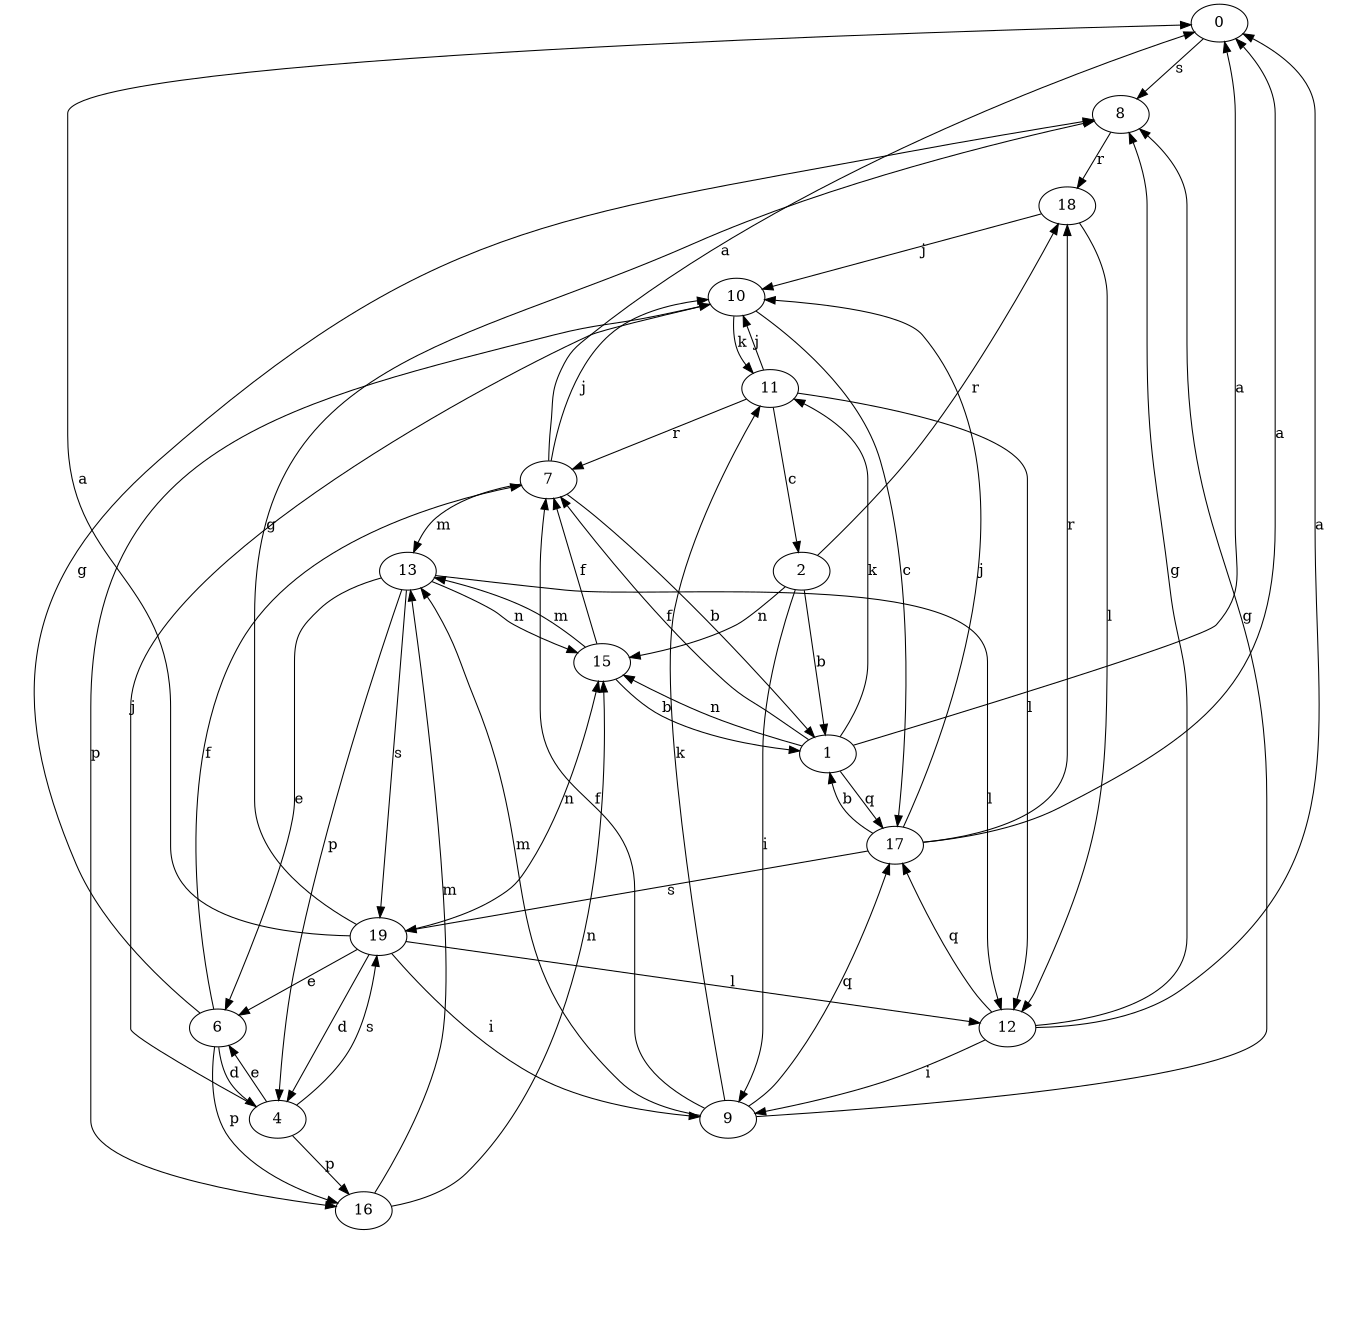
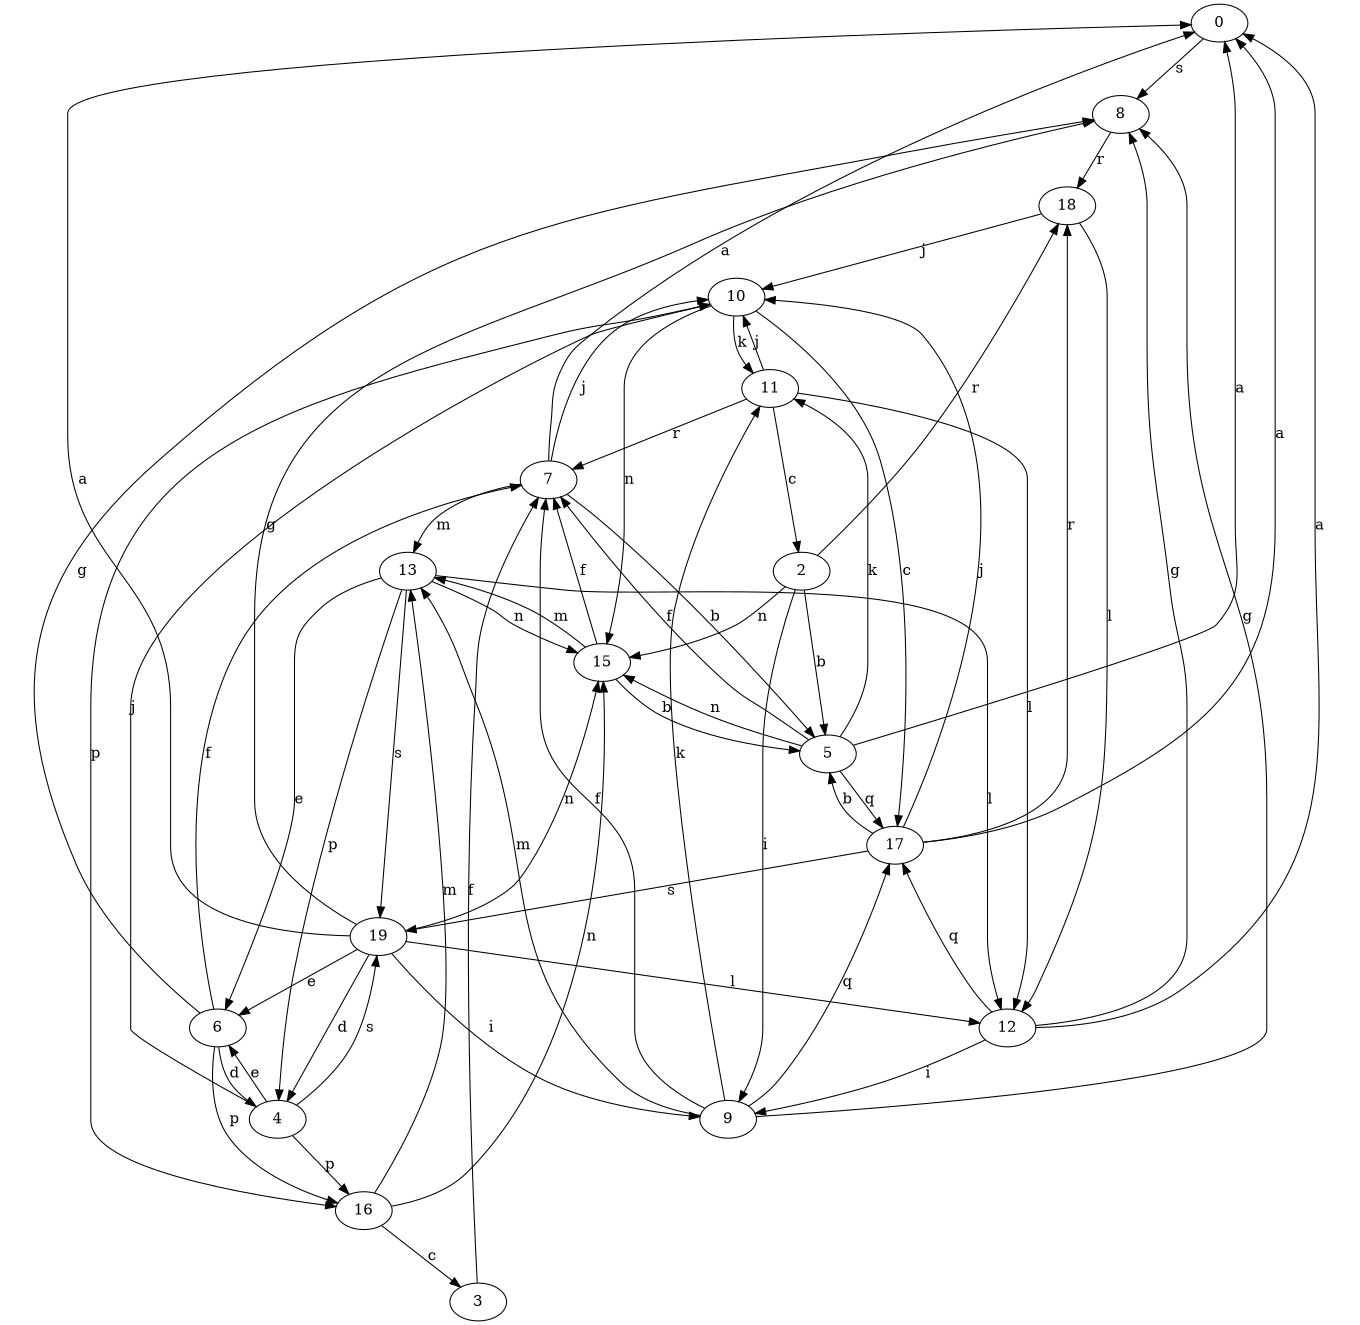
none -> (624, 438)
(828, 754) -> (828, 754)
none -> (478, 1302)
